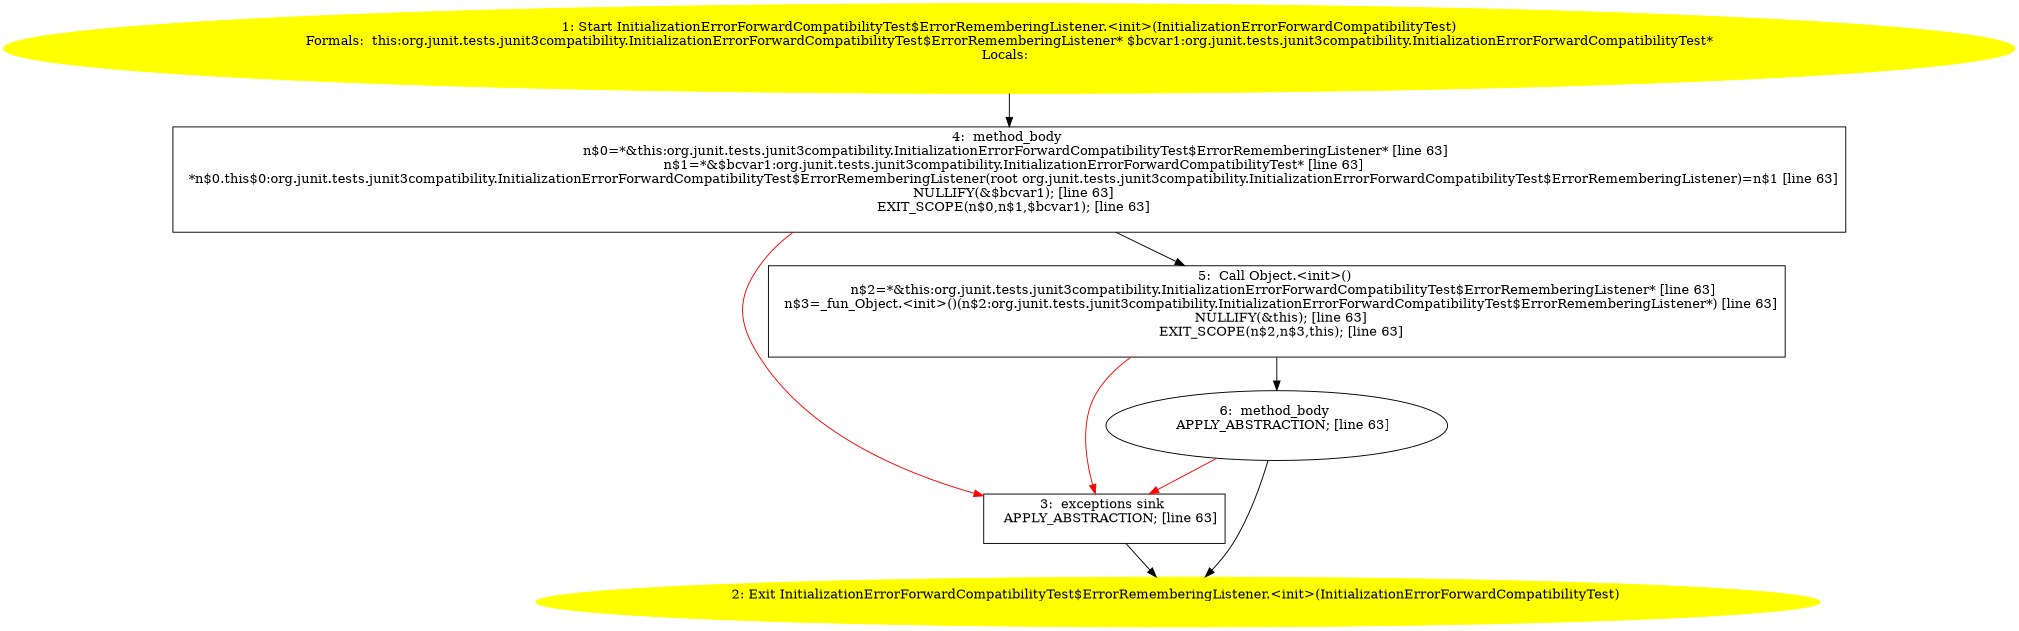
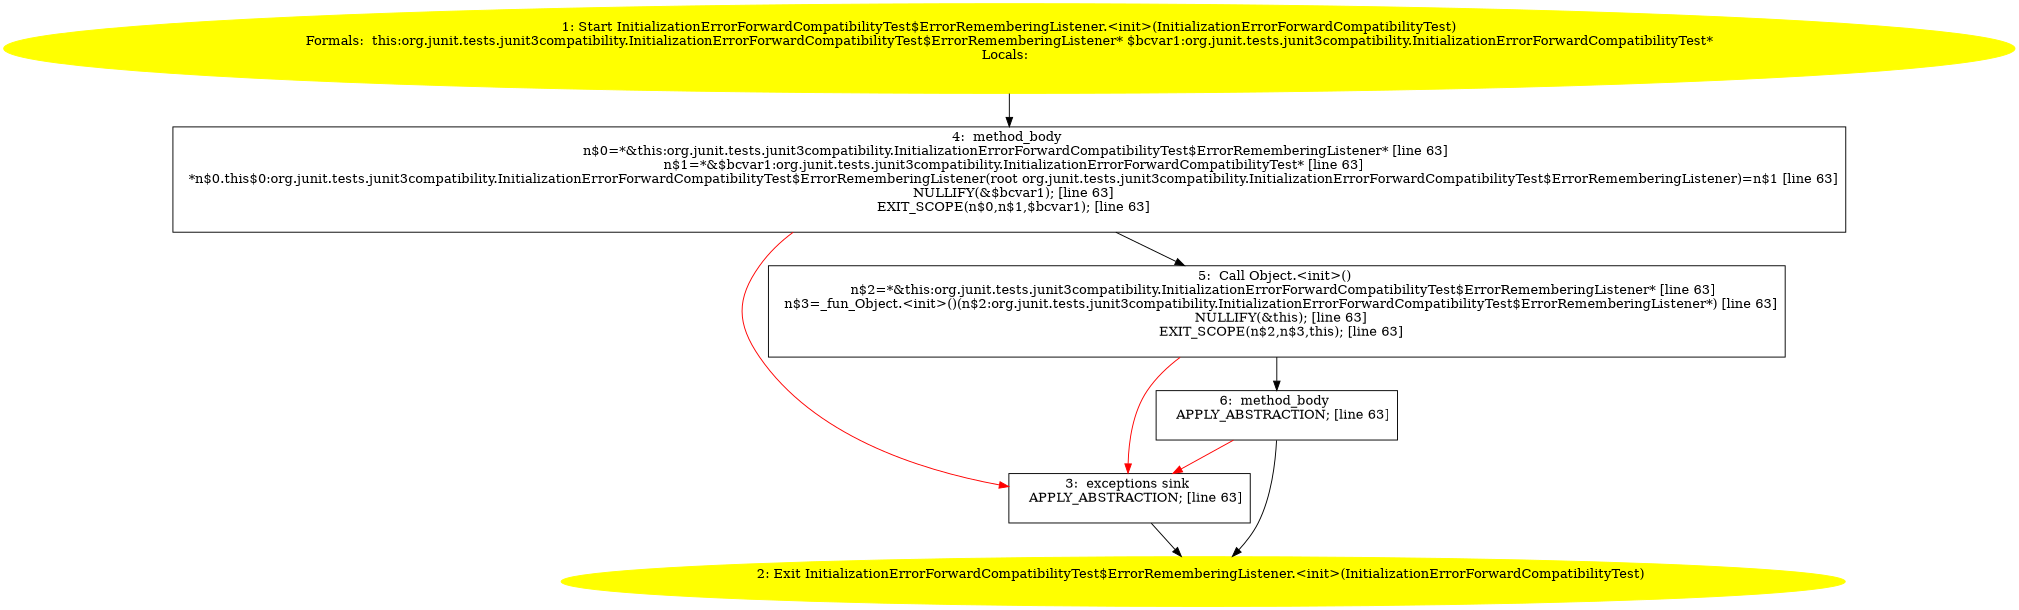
(1277, 426) -> (1277, 415)
